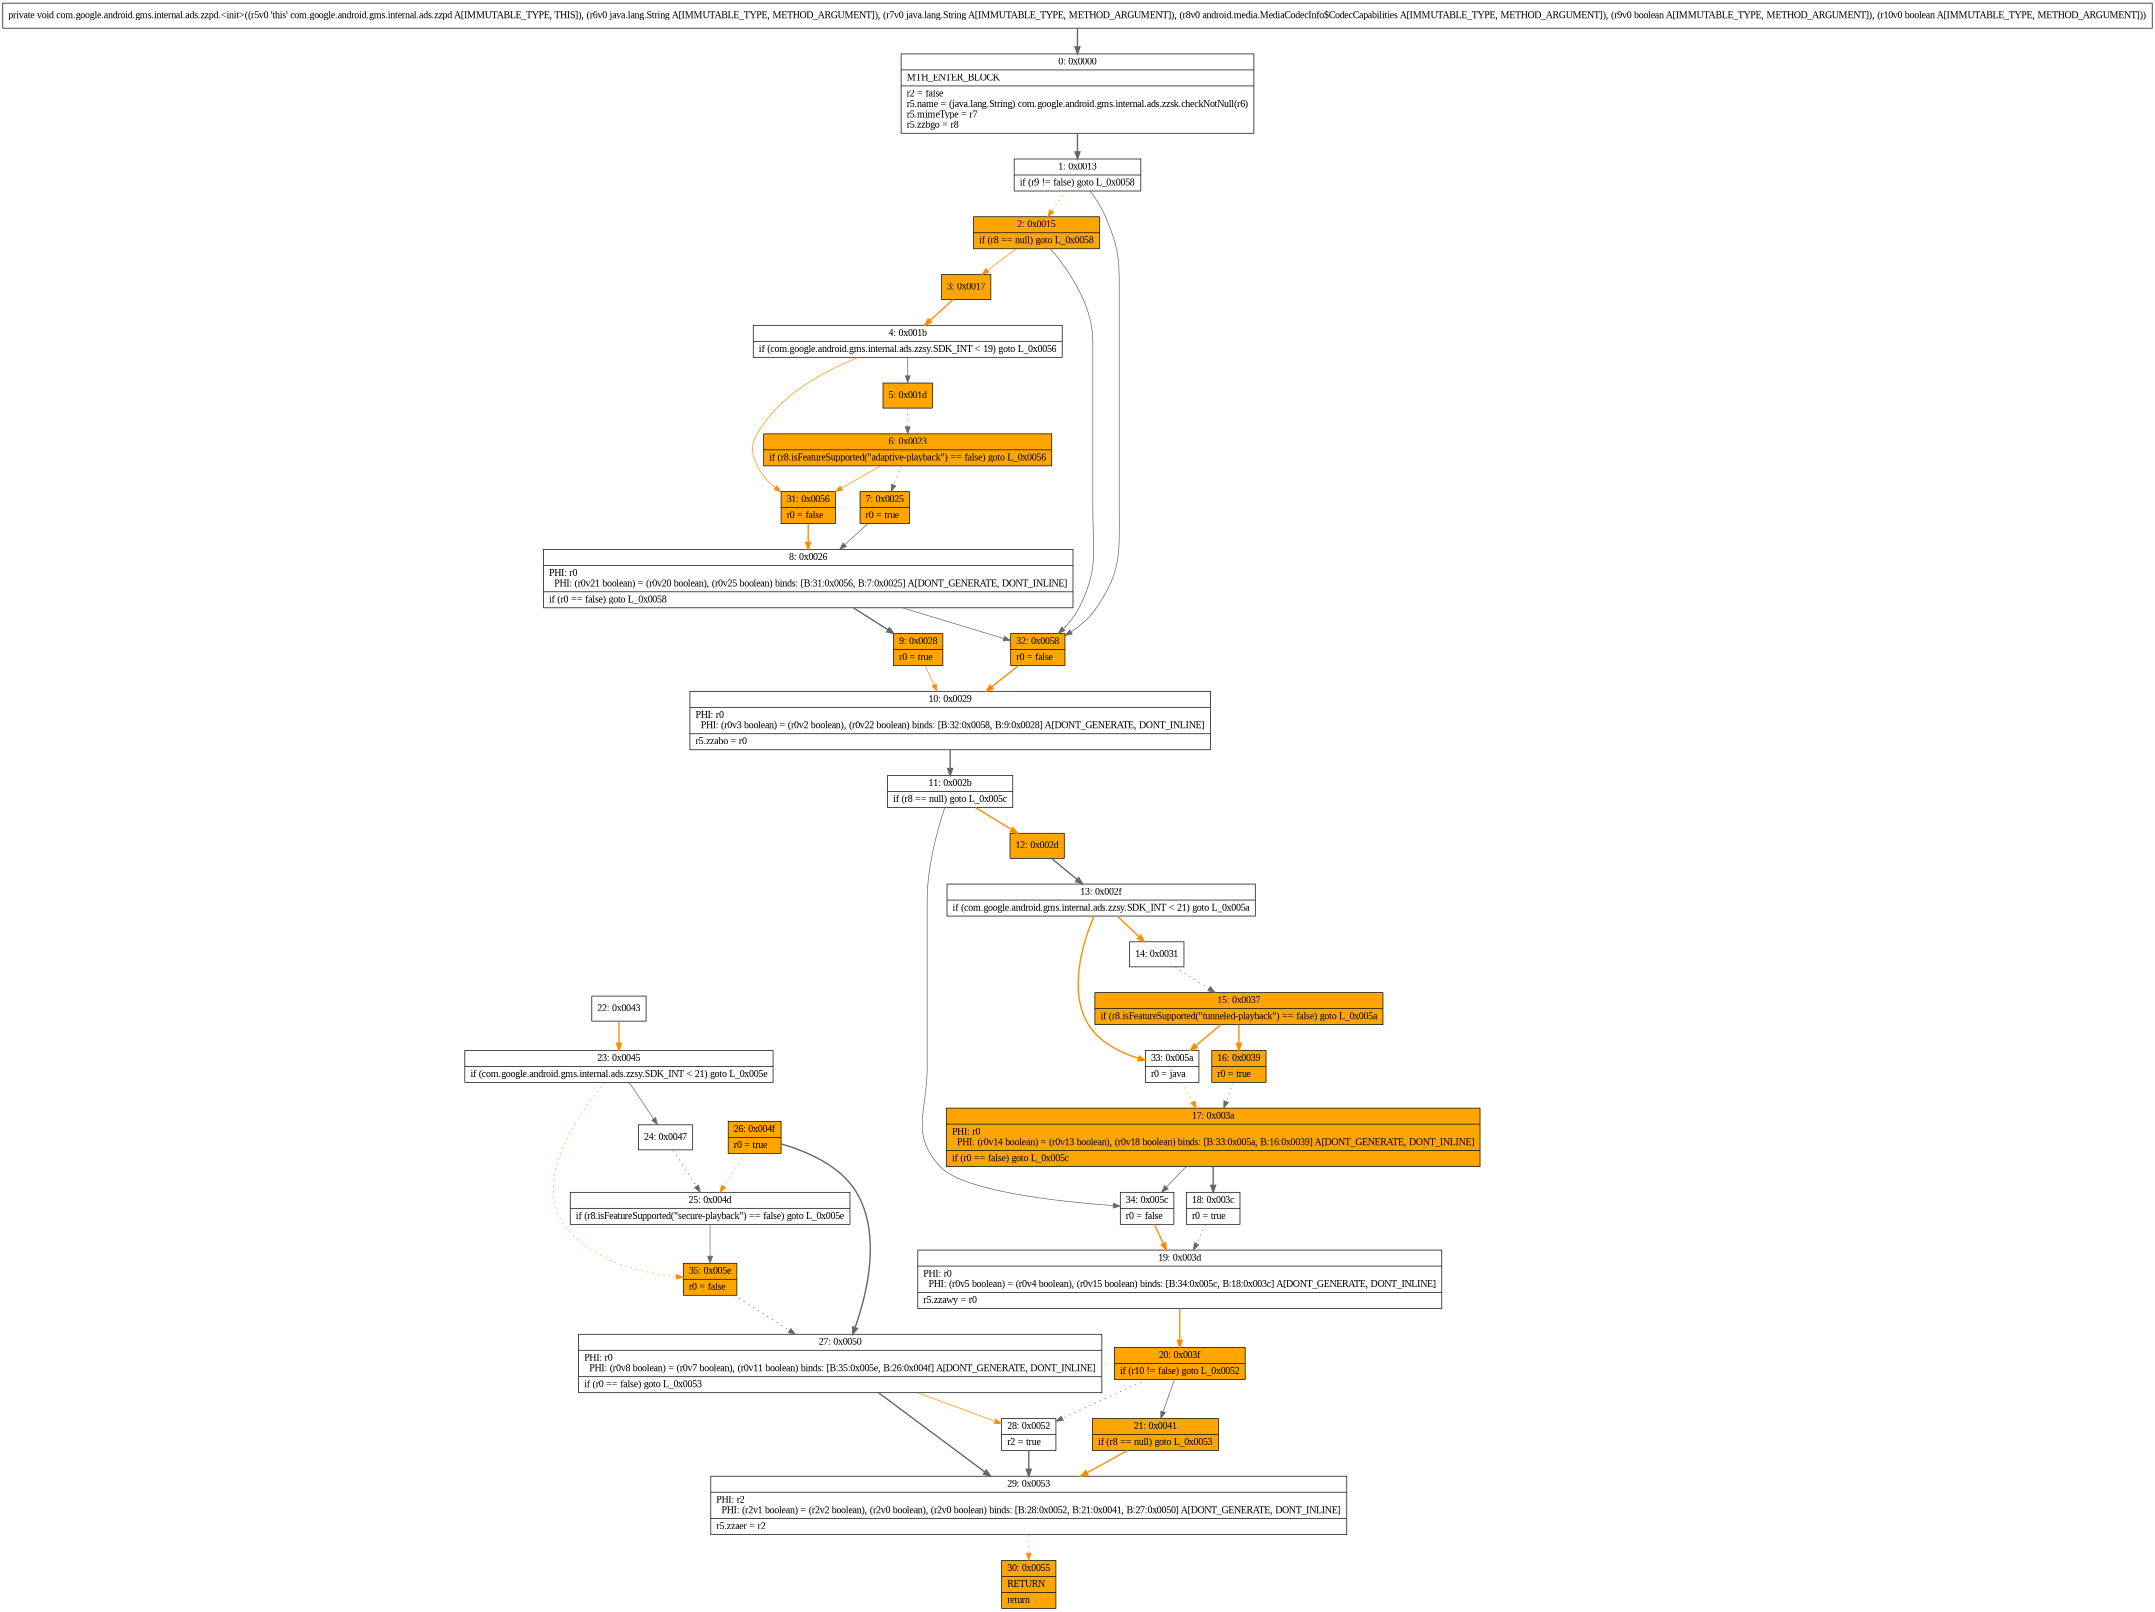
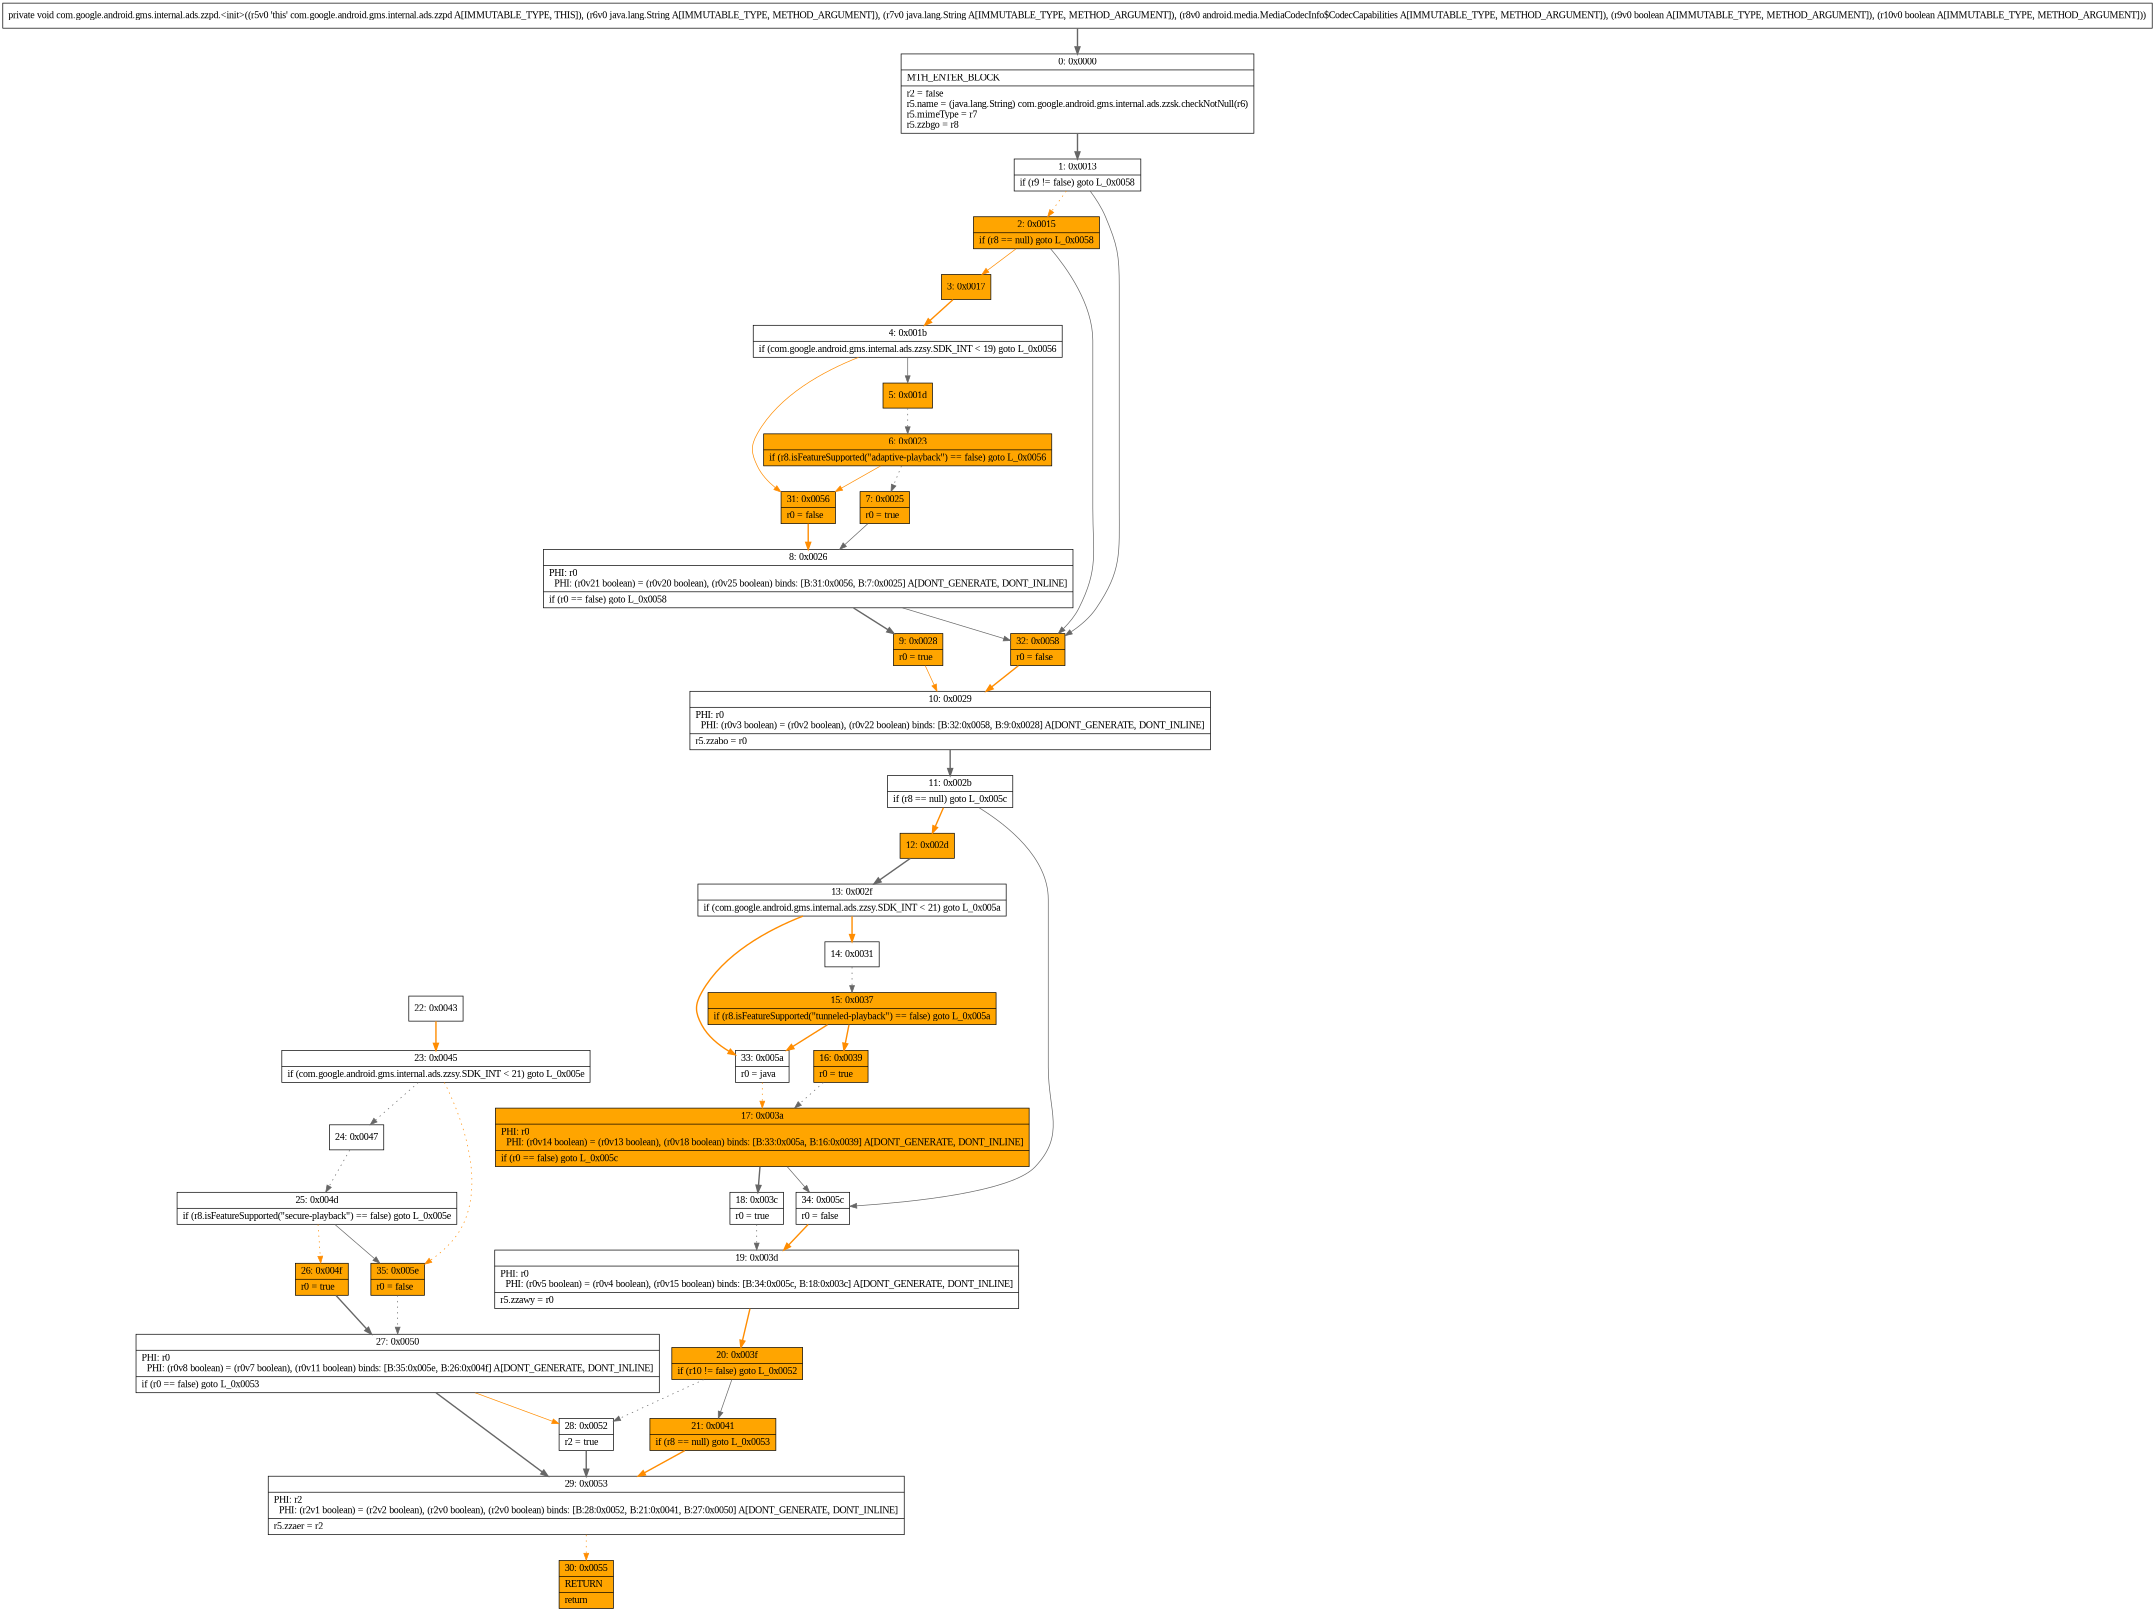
(641, 1101) -> (397, 1101)
(734, 1170) -> (319, 1240)
